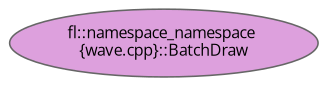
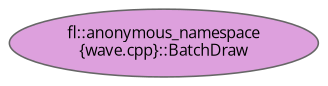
(164, 43) -> (164, 43)
